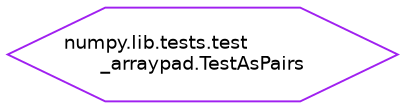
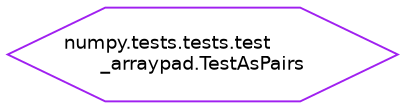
(203, 55) -> (203, 55)
